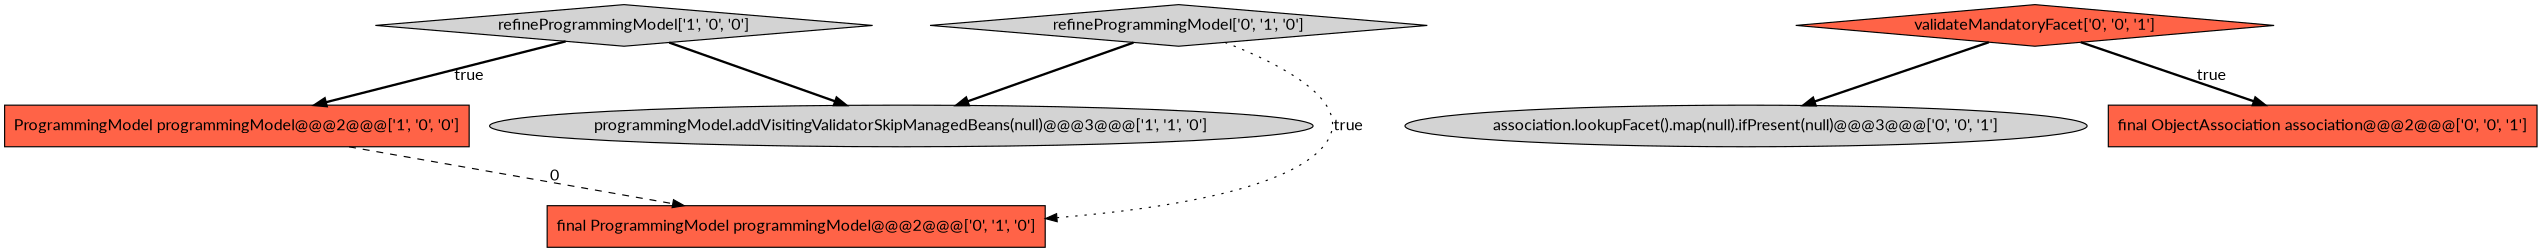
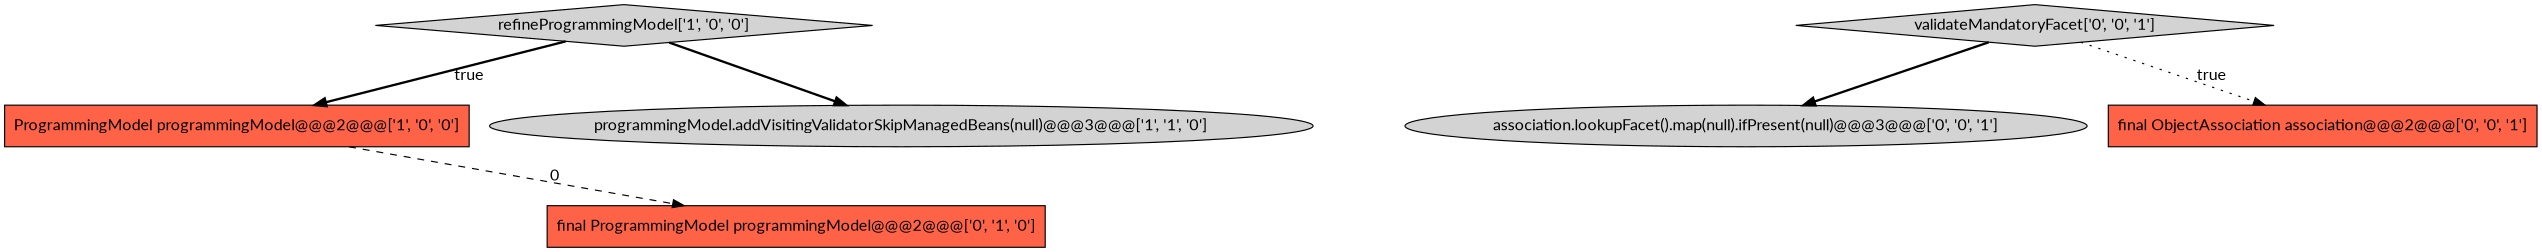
(1179, 25) -> none
(2035, 25) -> (2035, 25)
(2167, 72) -> (2167, 72)
